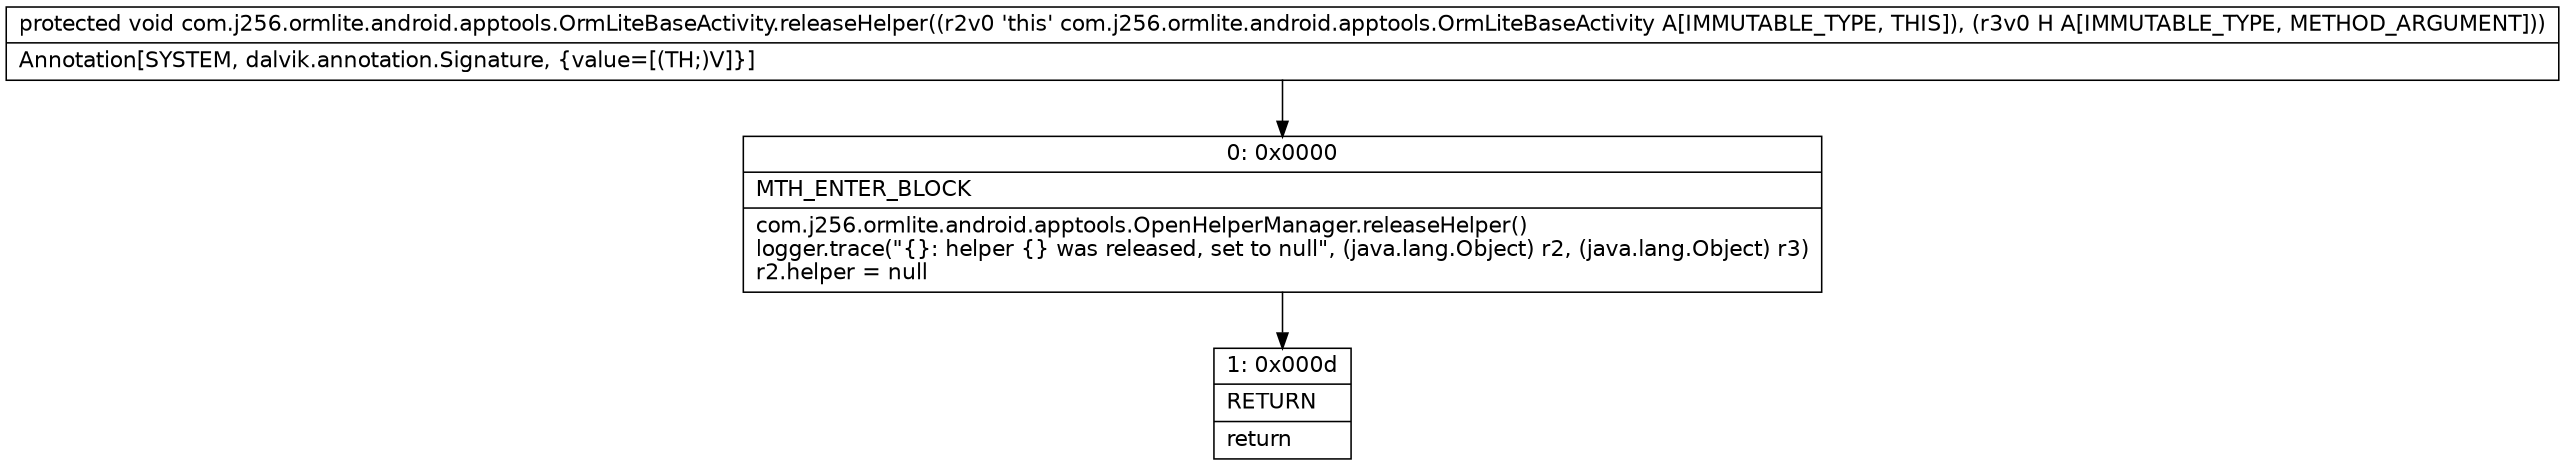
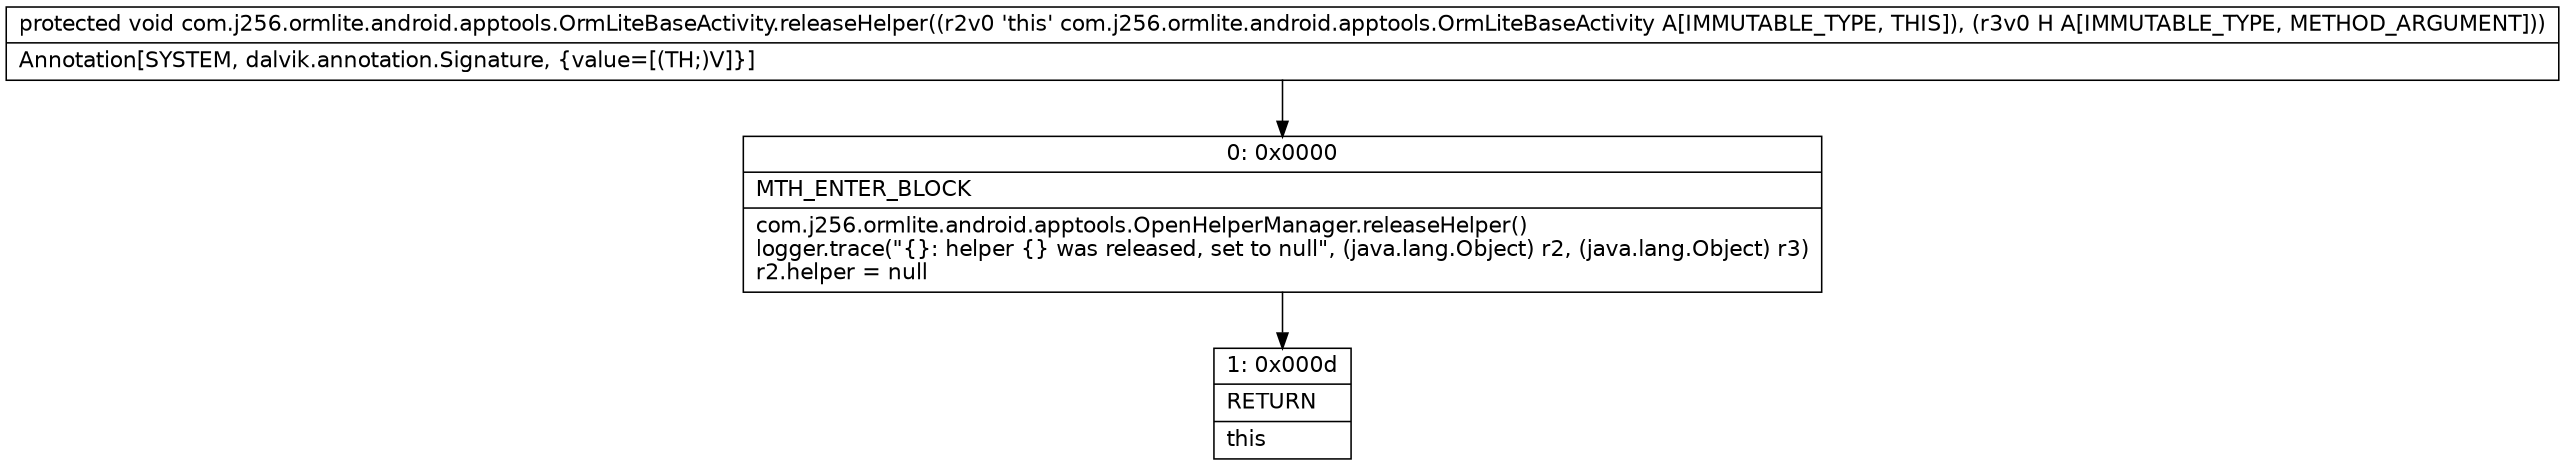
(1260, 439) -> (1247, 439)
